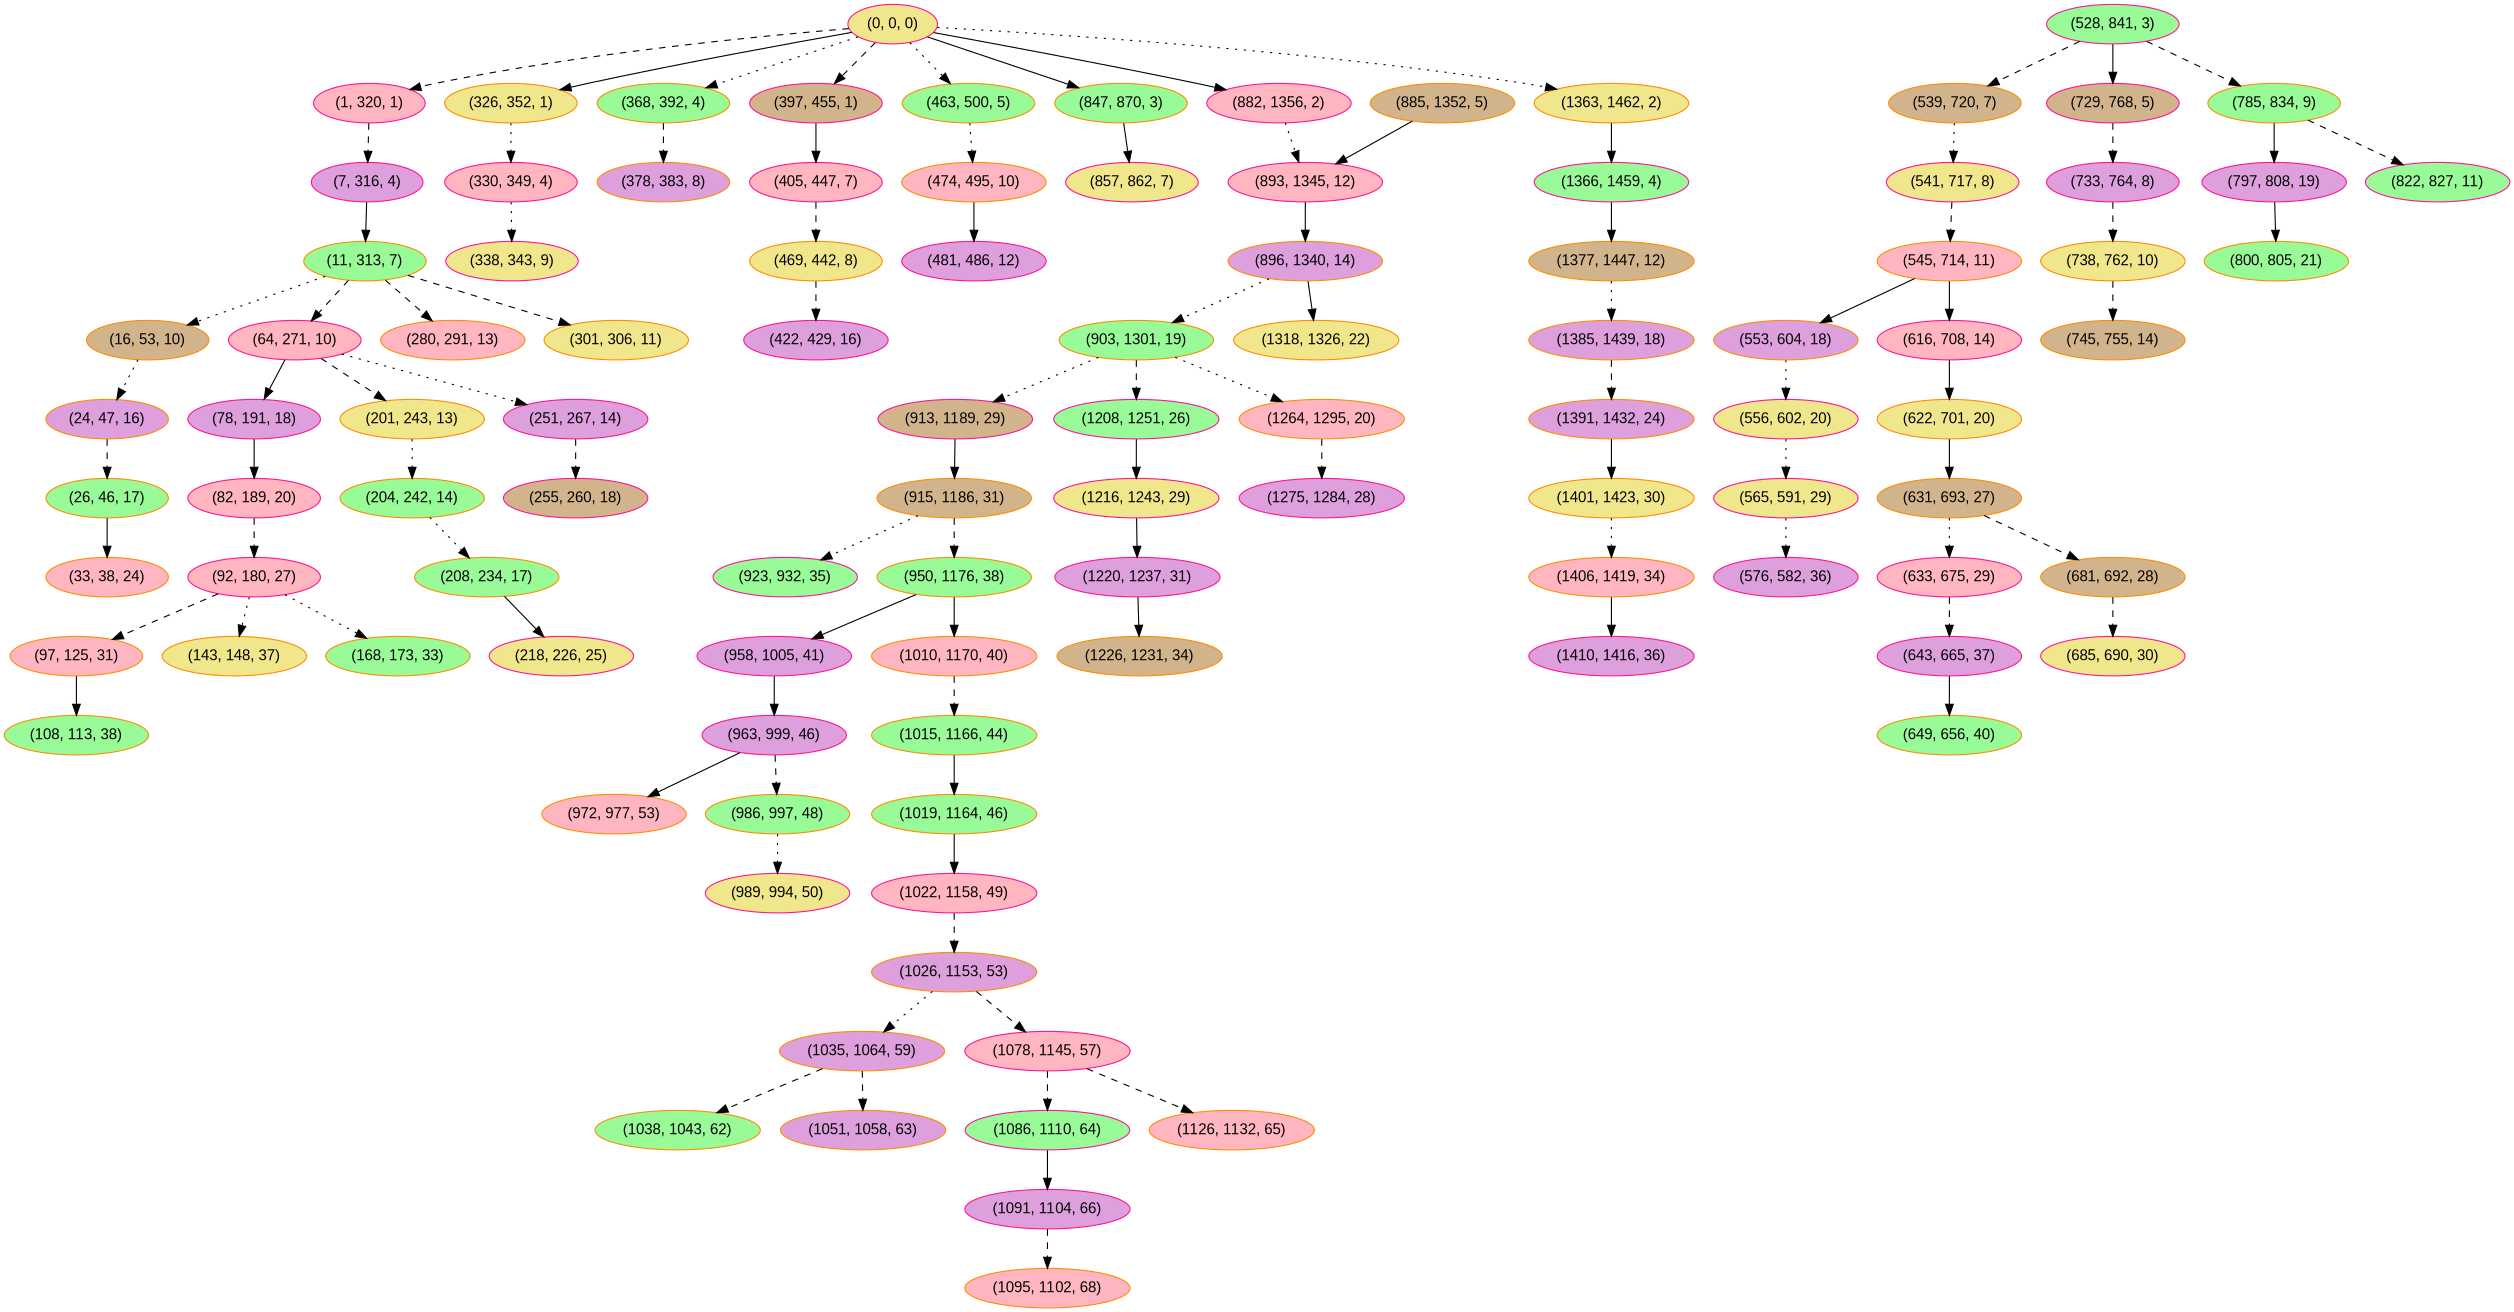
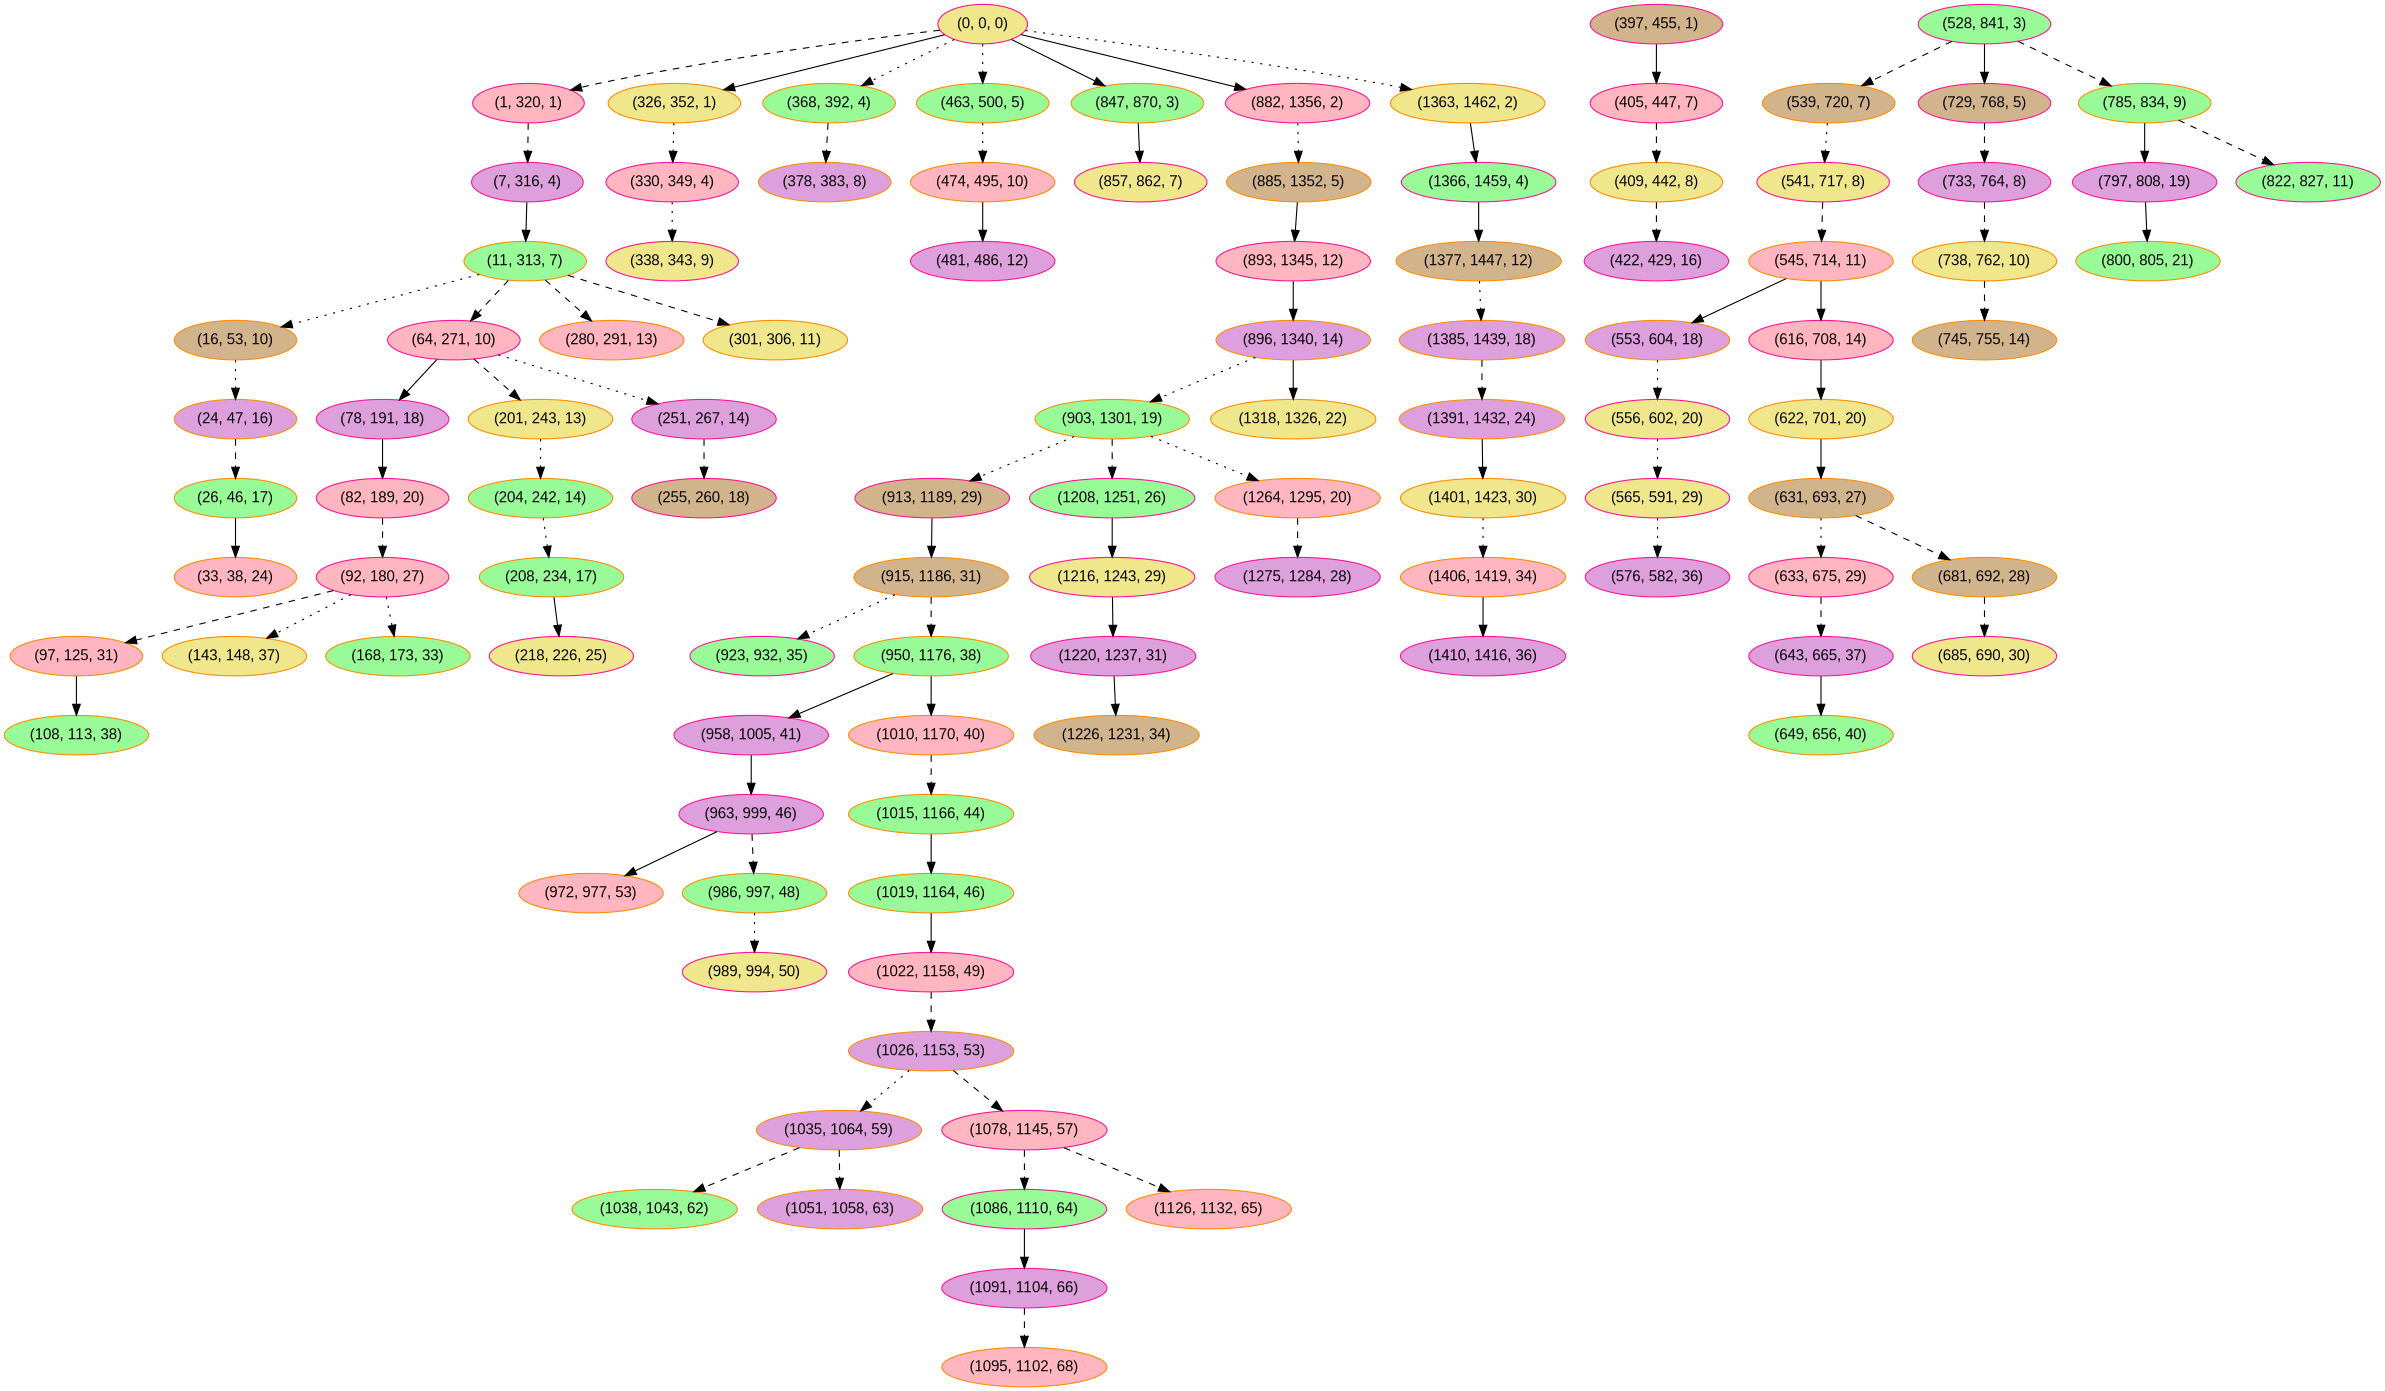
(859, 59) -> none
(1290, 137) -> (1298, 137)
(816, 261) -> (1656, 182)
